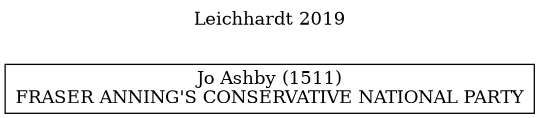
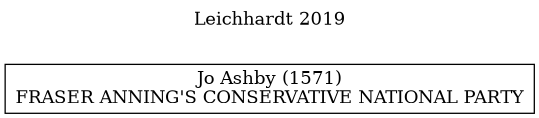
(270, 89) -> (270, 89)
